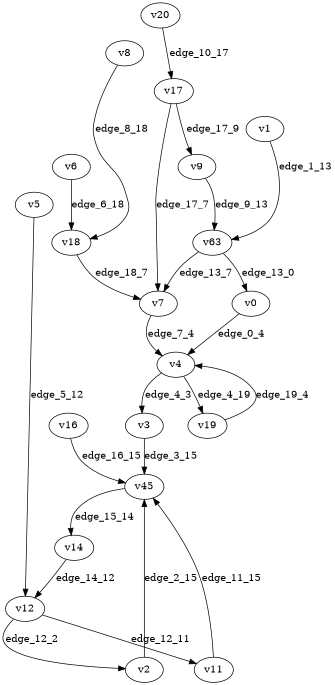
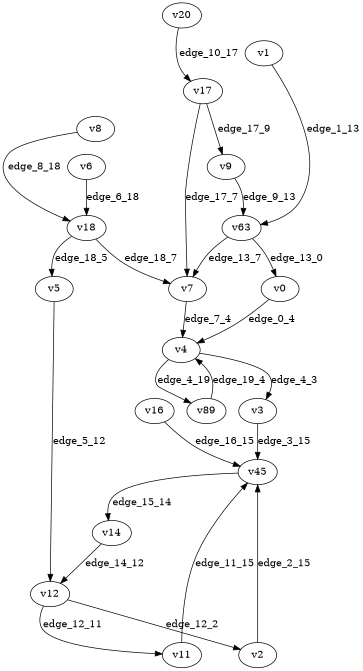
none -> (57, 250)
(207, 426) -> (206, 411)
